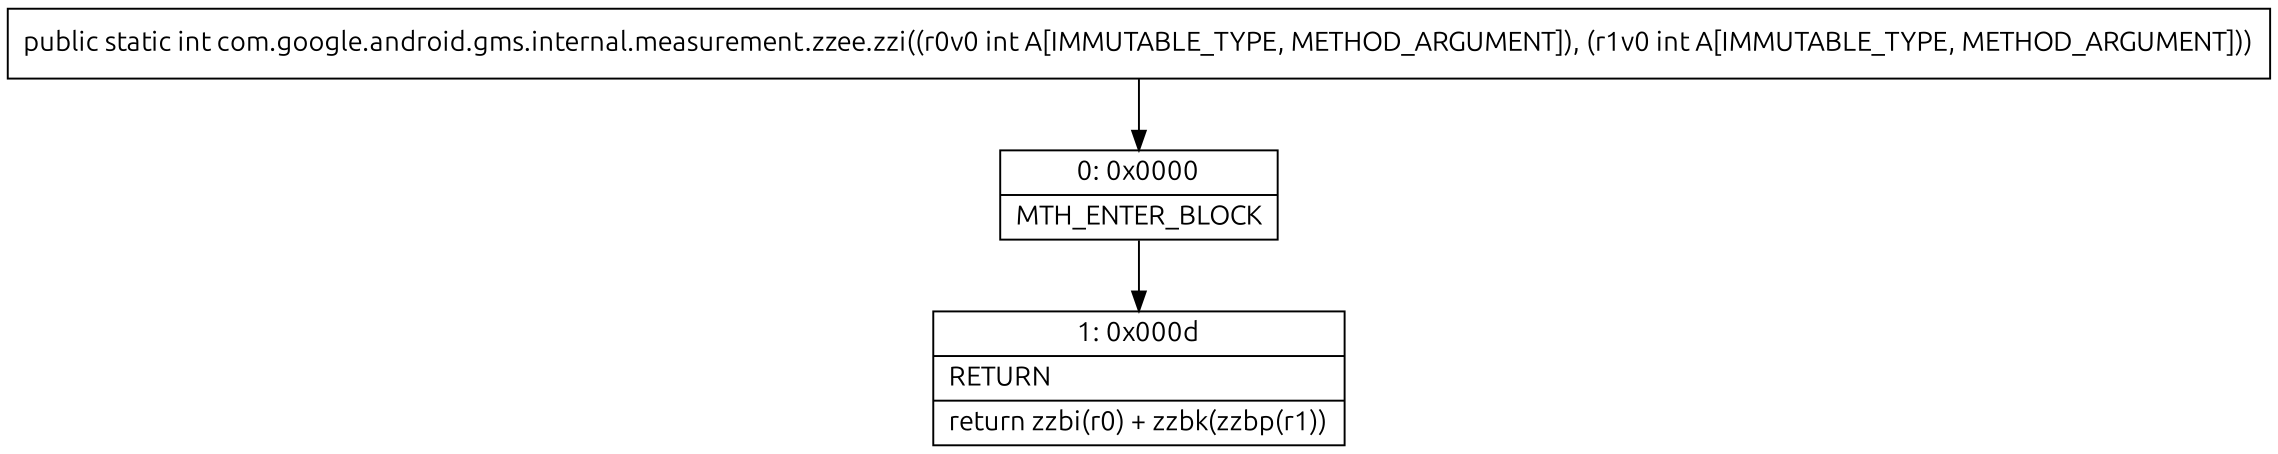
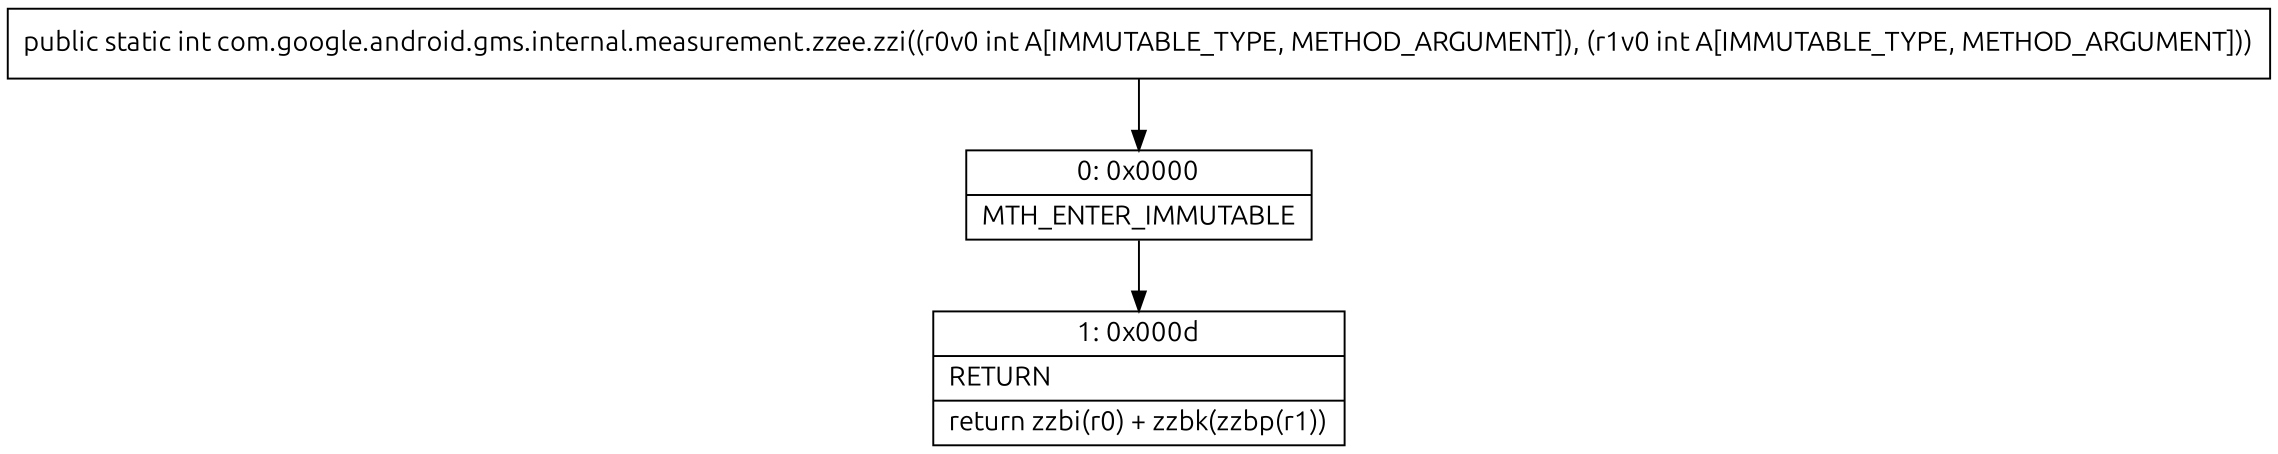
(1139, 216) -> (1139, 216)
